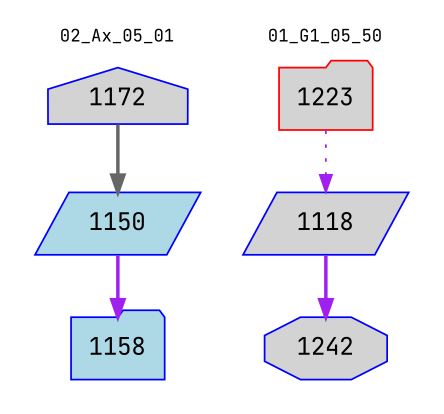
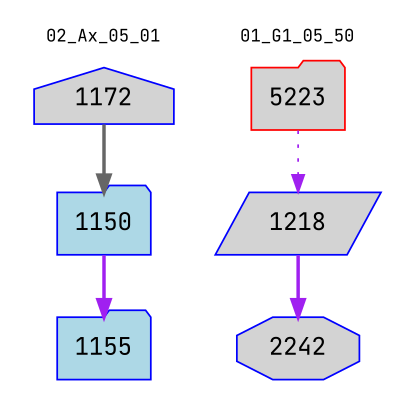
(326, 99) -> (298, 99)
(118, 224) -> (104, 224)
(326, 224) -> (298, 224)
(118, 348) -> (104, 348)
(326, 348) -> (298, 348)
